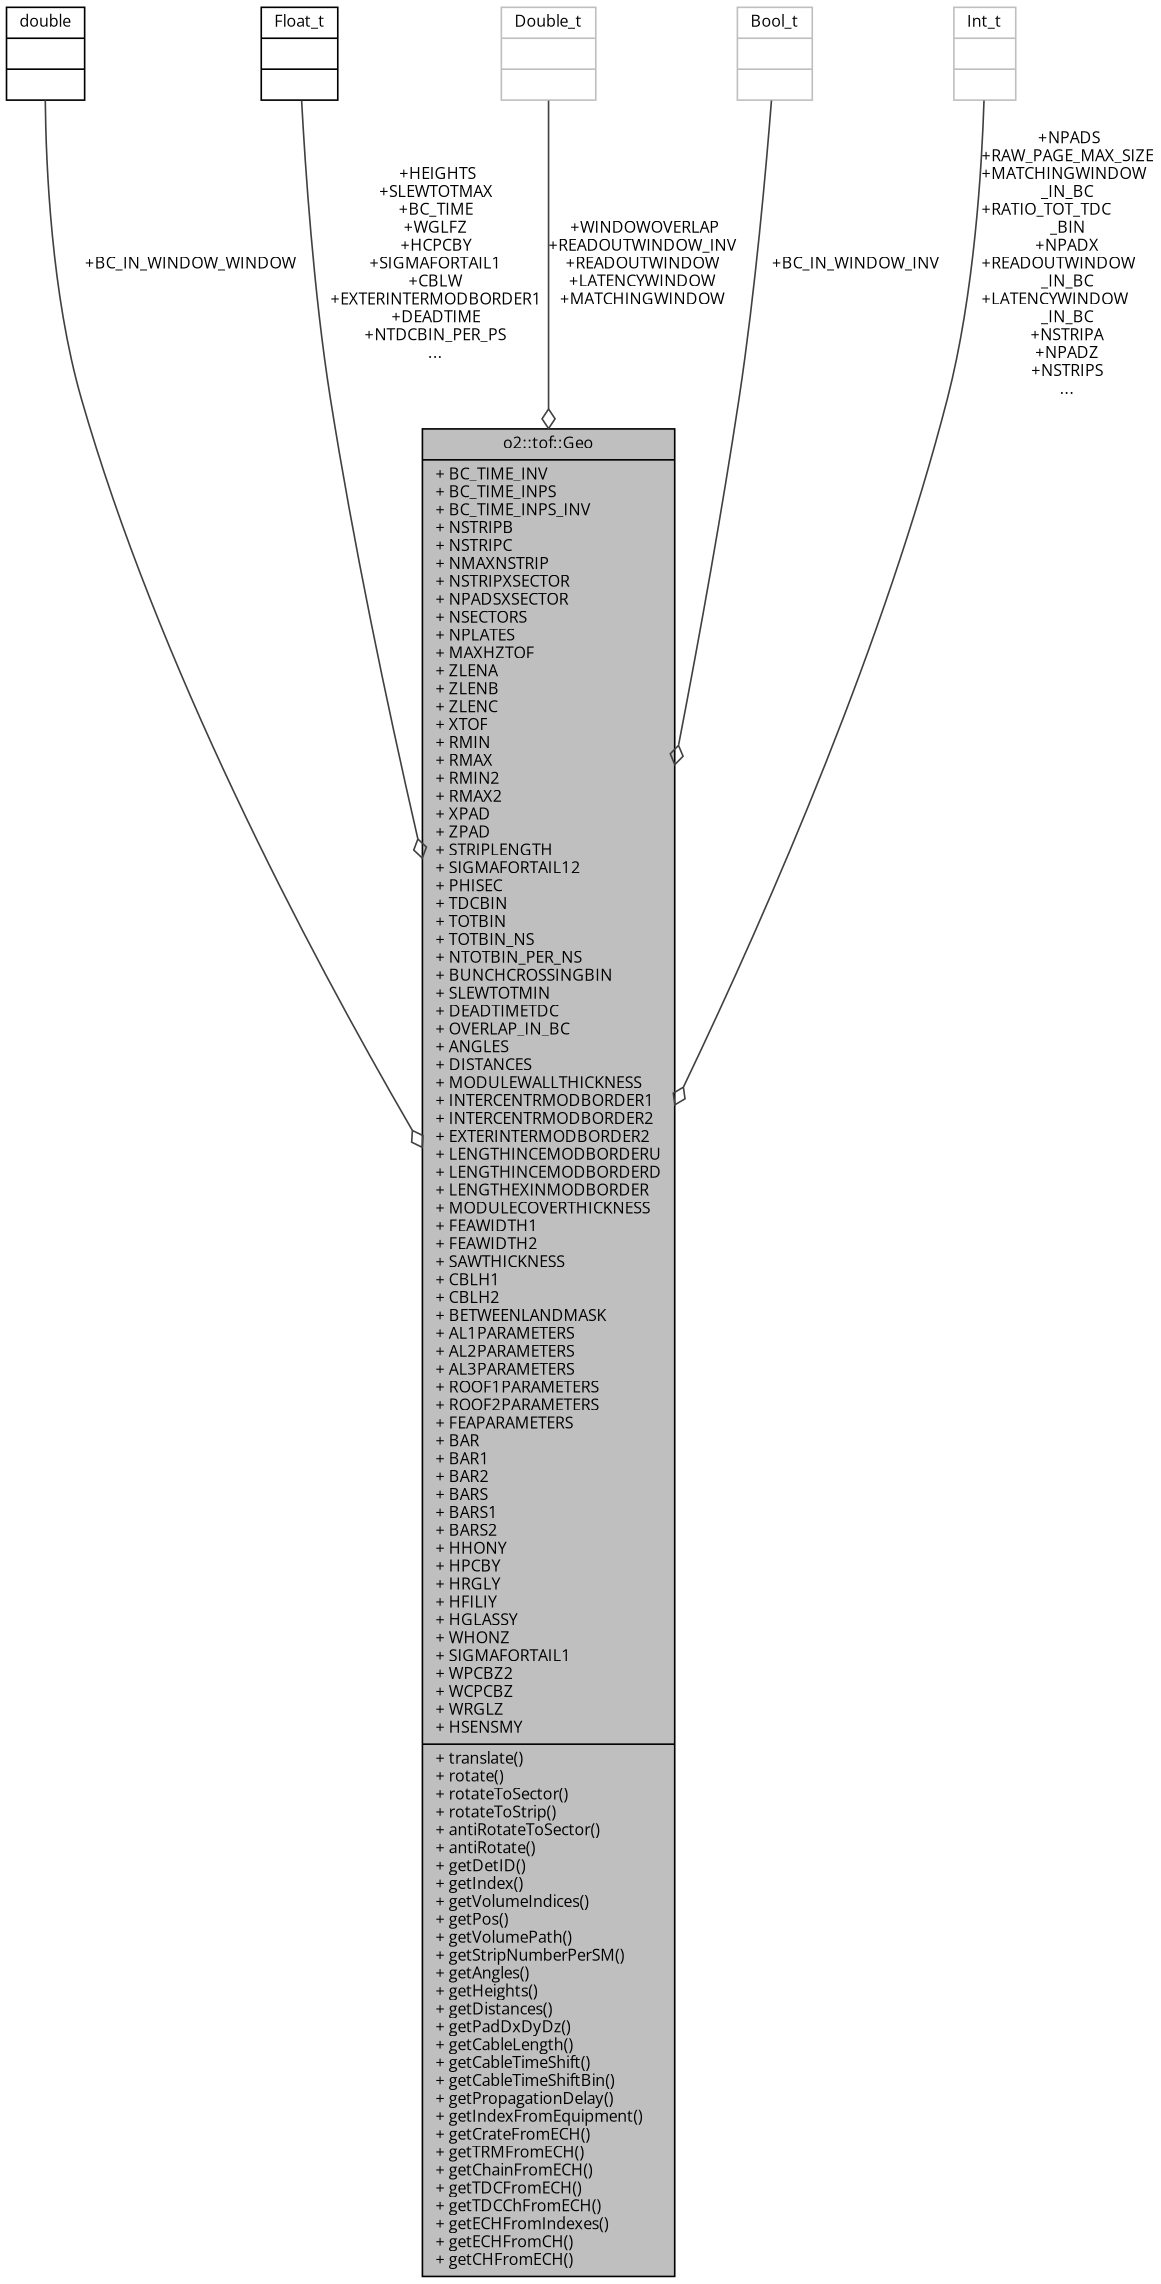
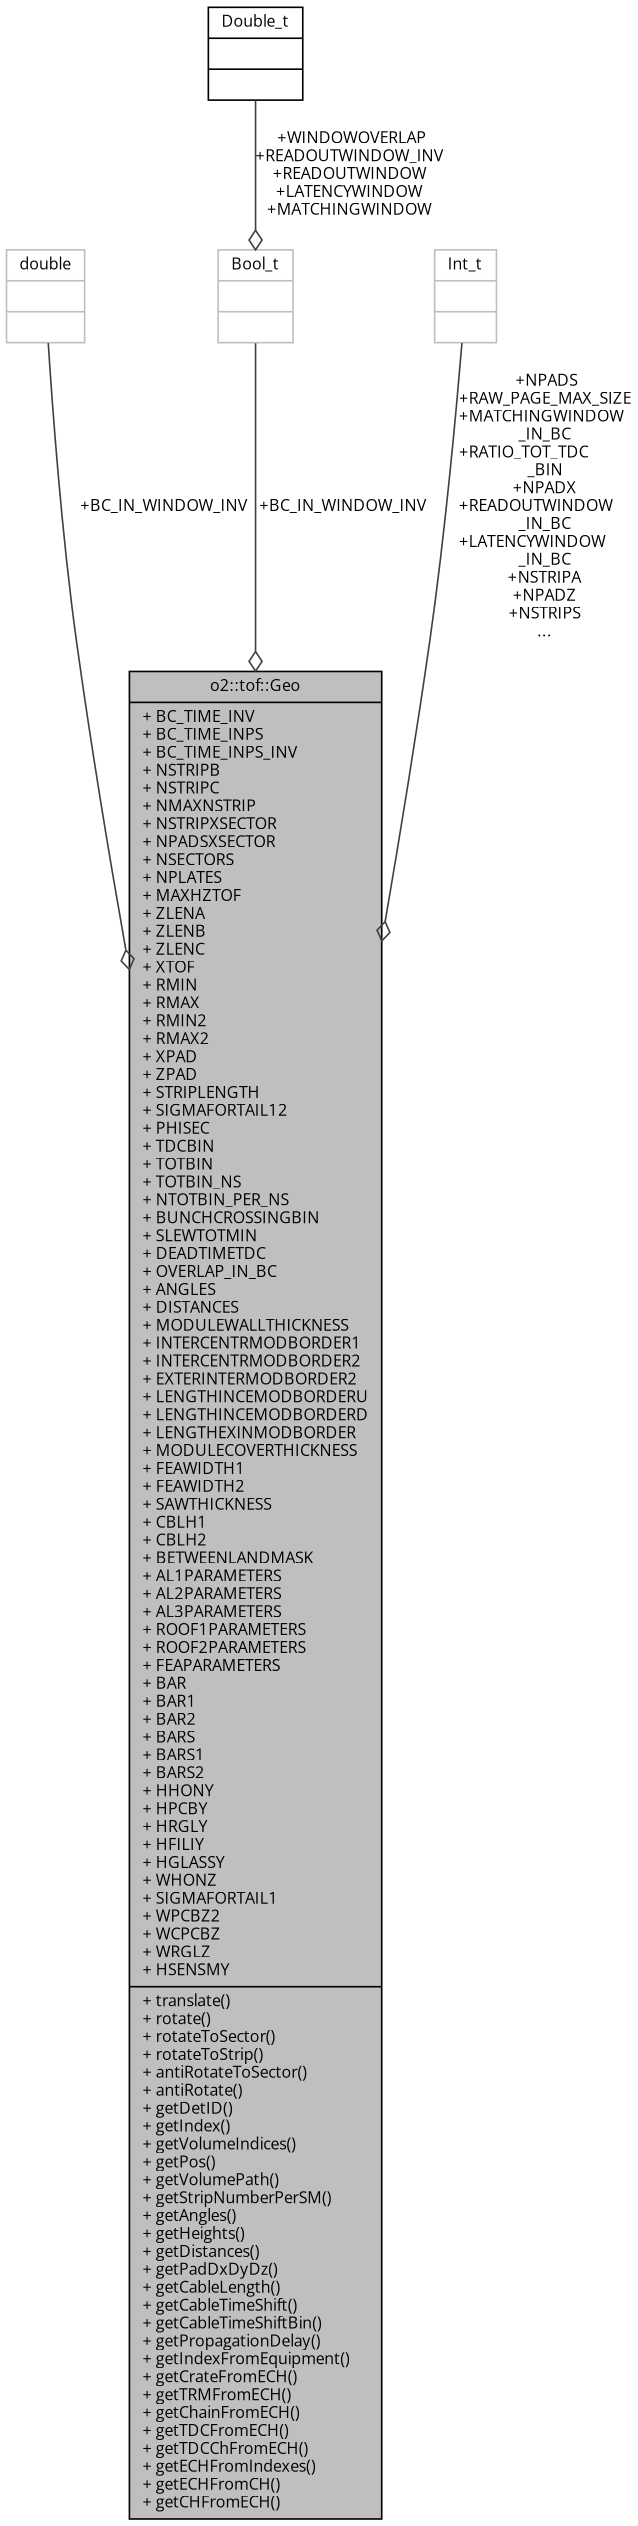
(46, 54) -> (46, 296)
(300, 54) -> none
(549, 54) -> (256, 54)
(549, 255) -> (256, 165)
(190, 265) -> (163, 507)
